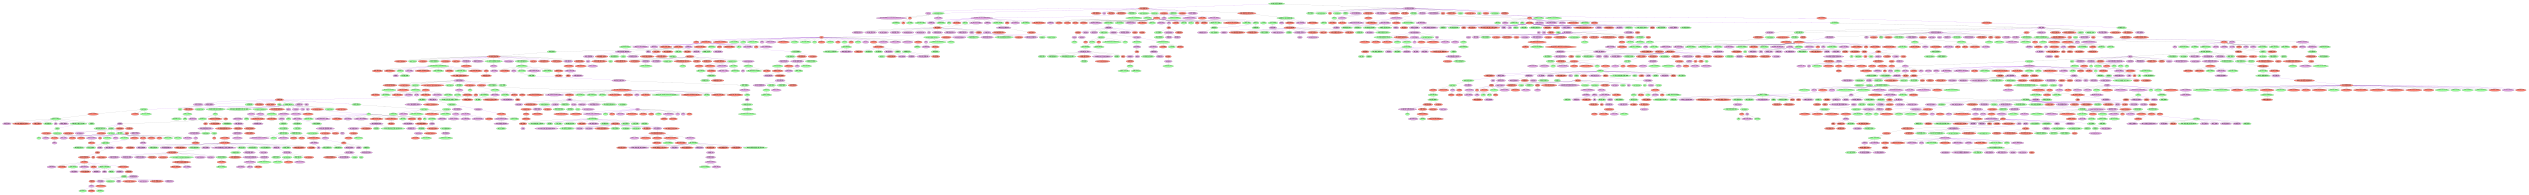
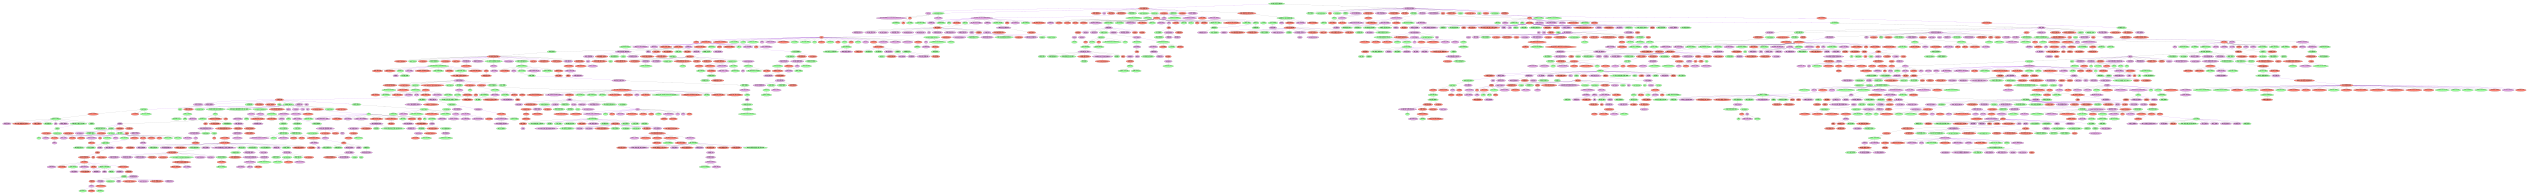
none -> (91, 133)
